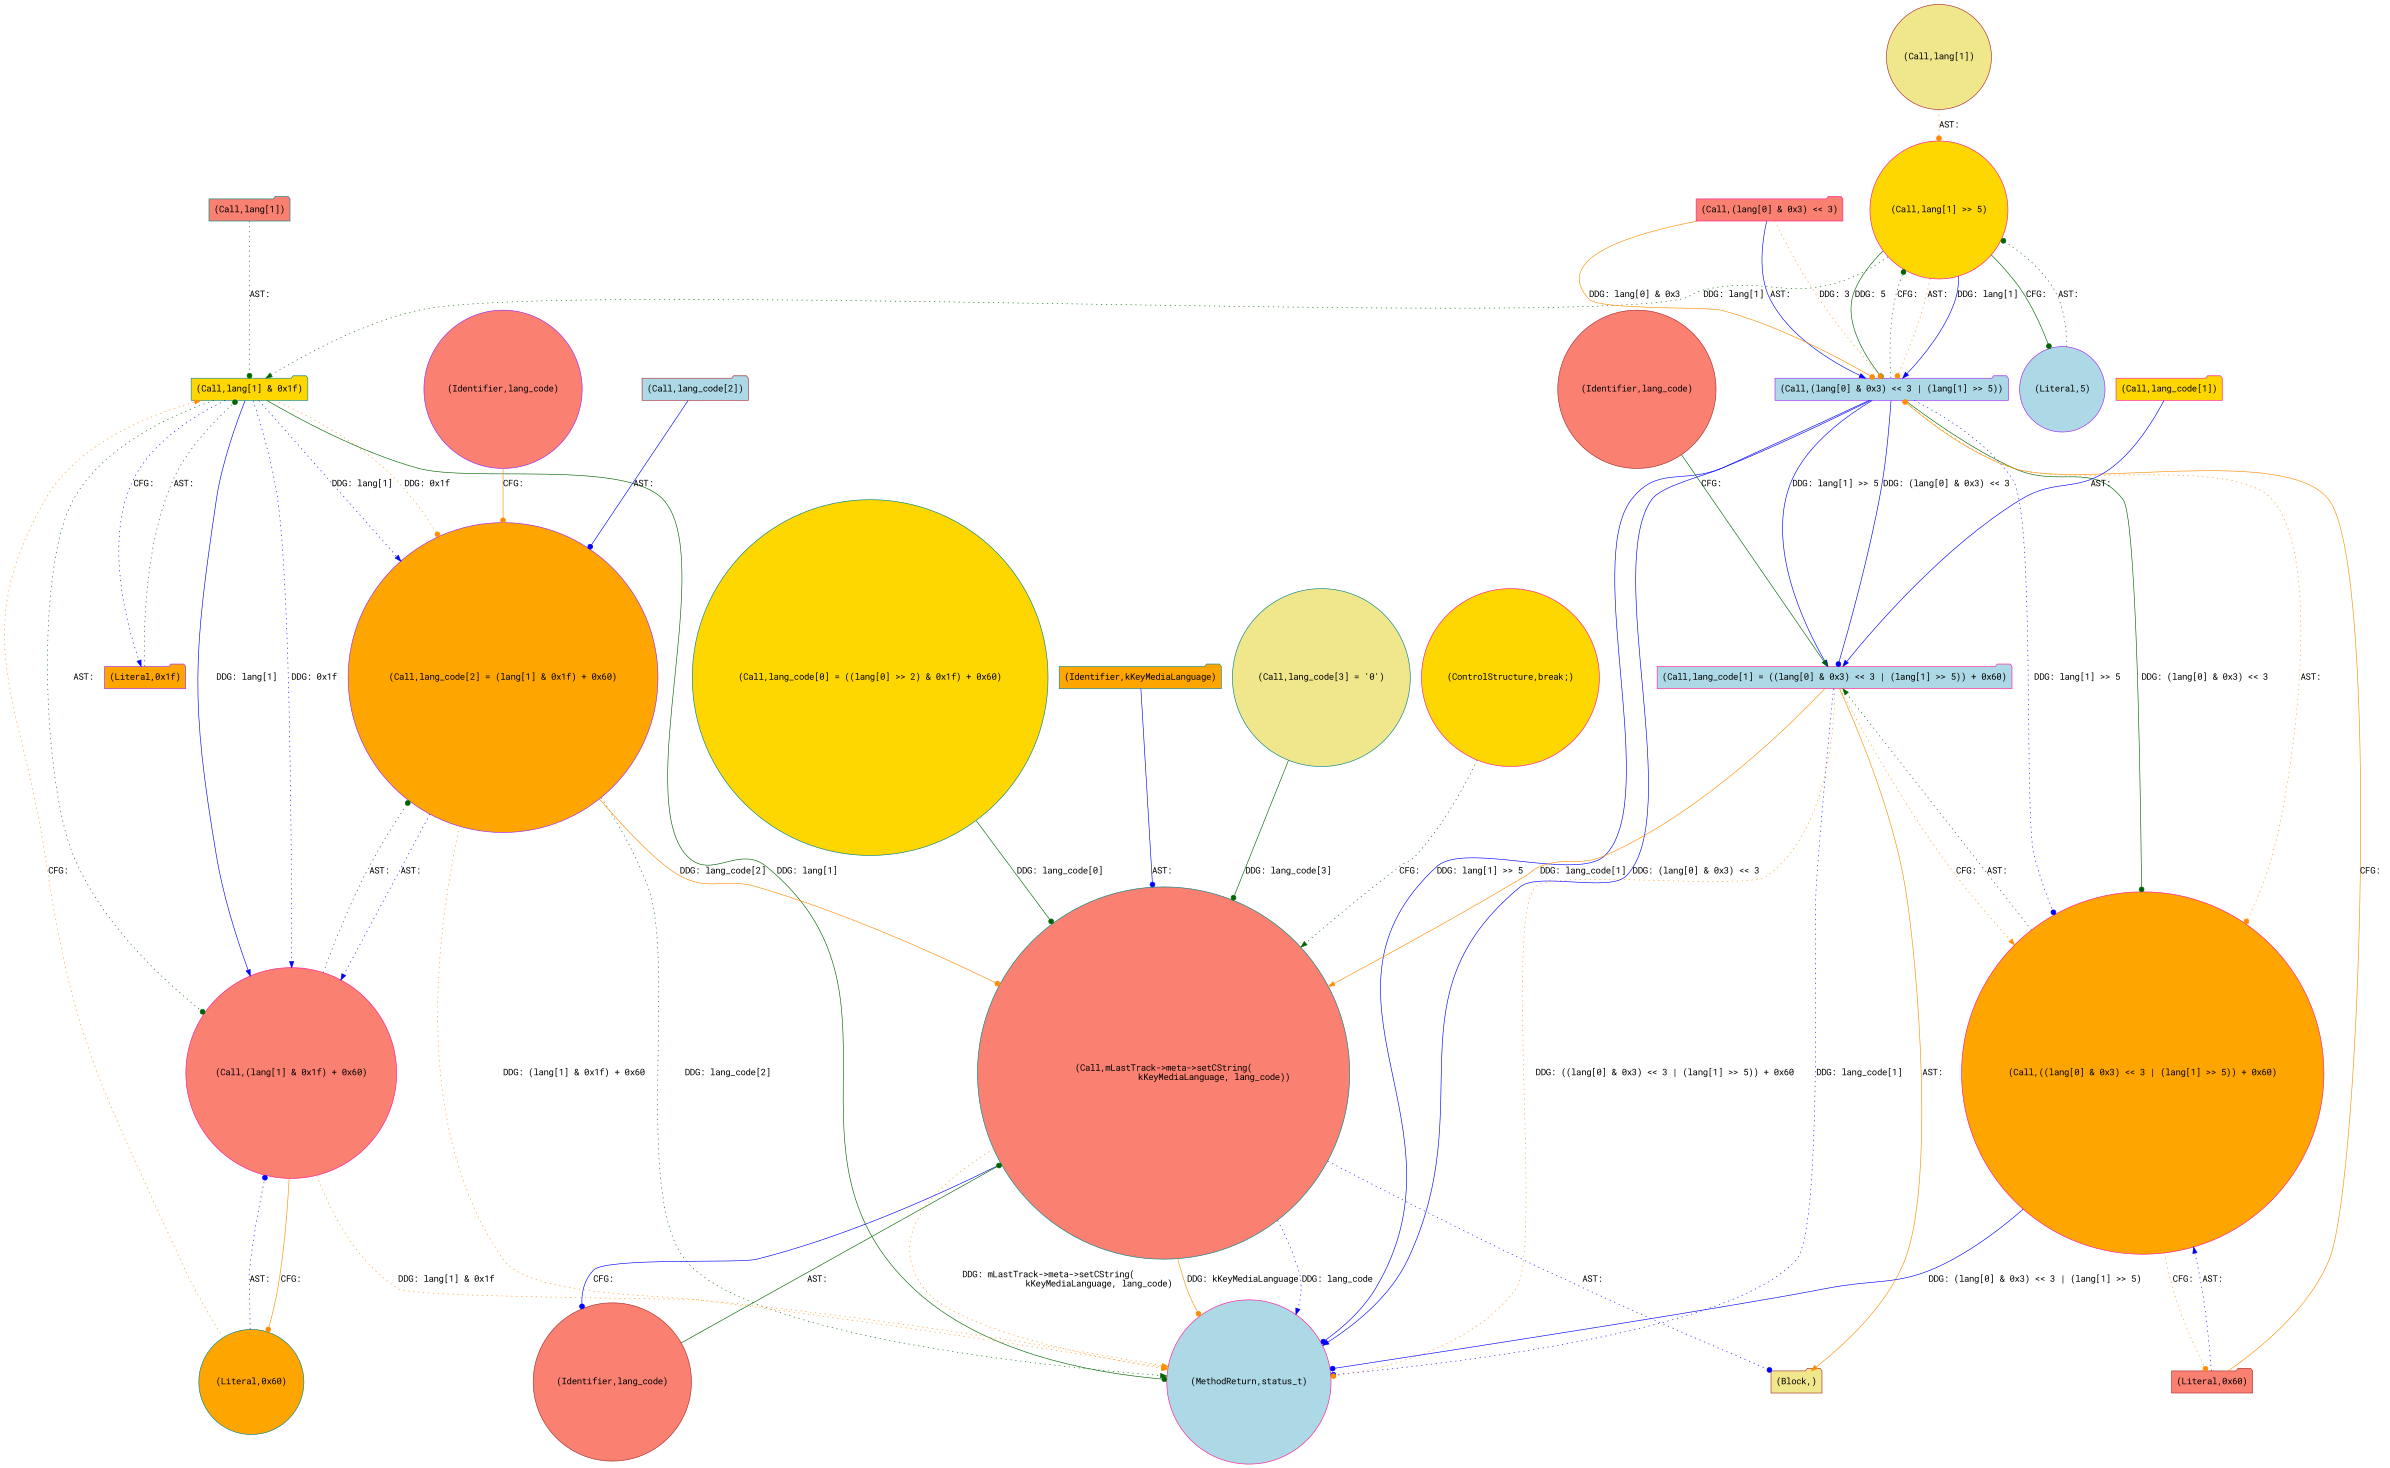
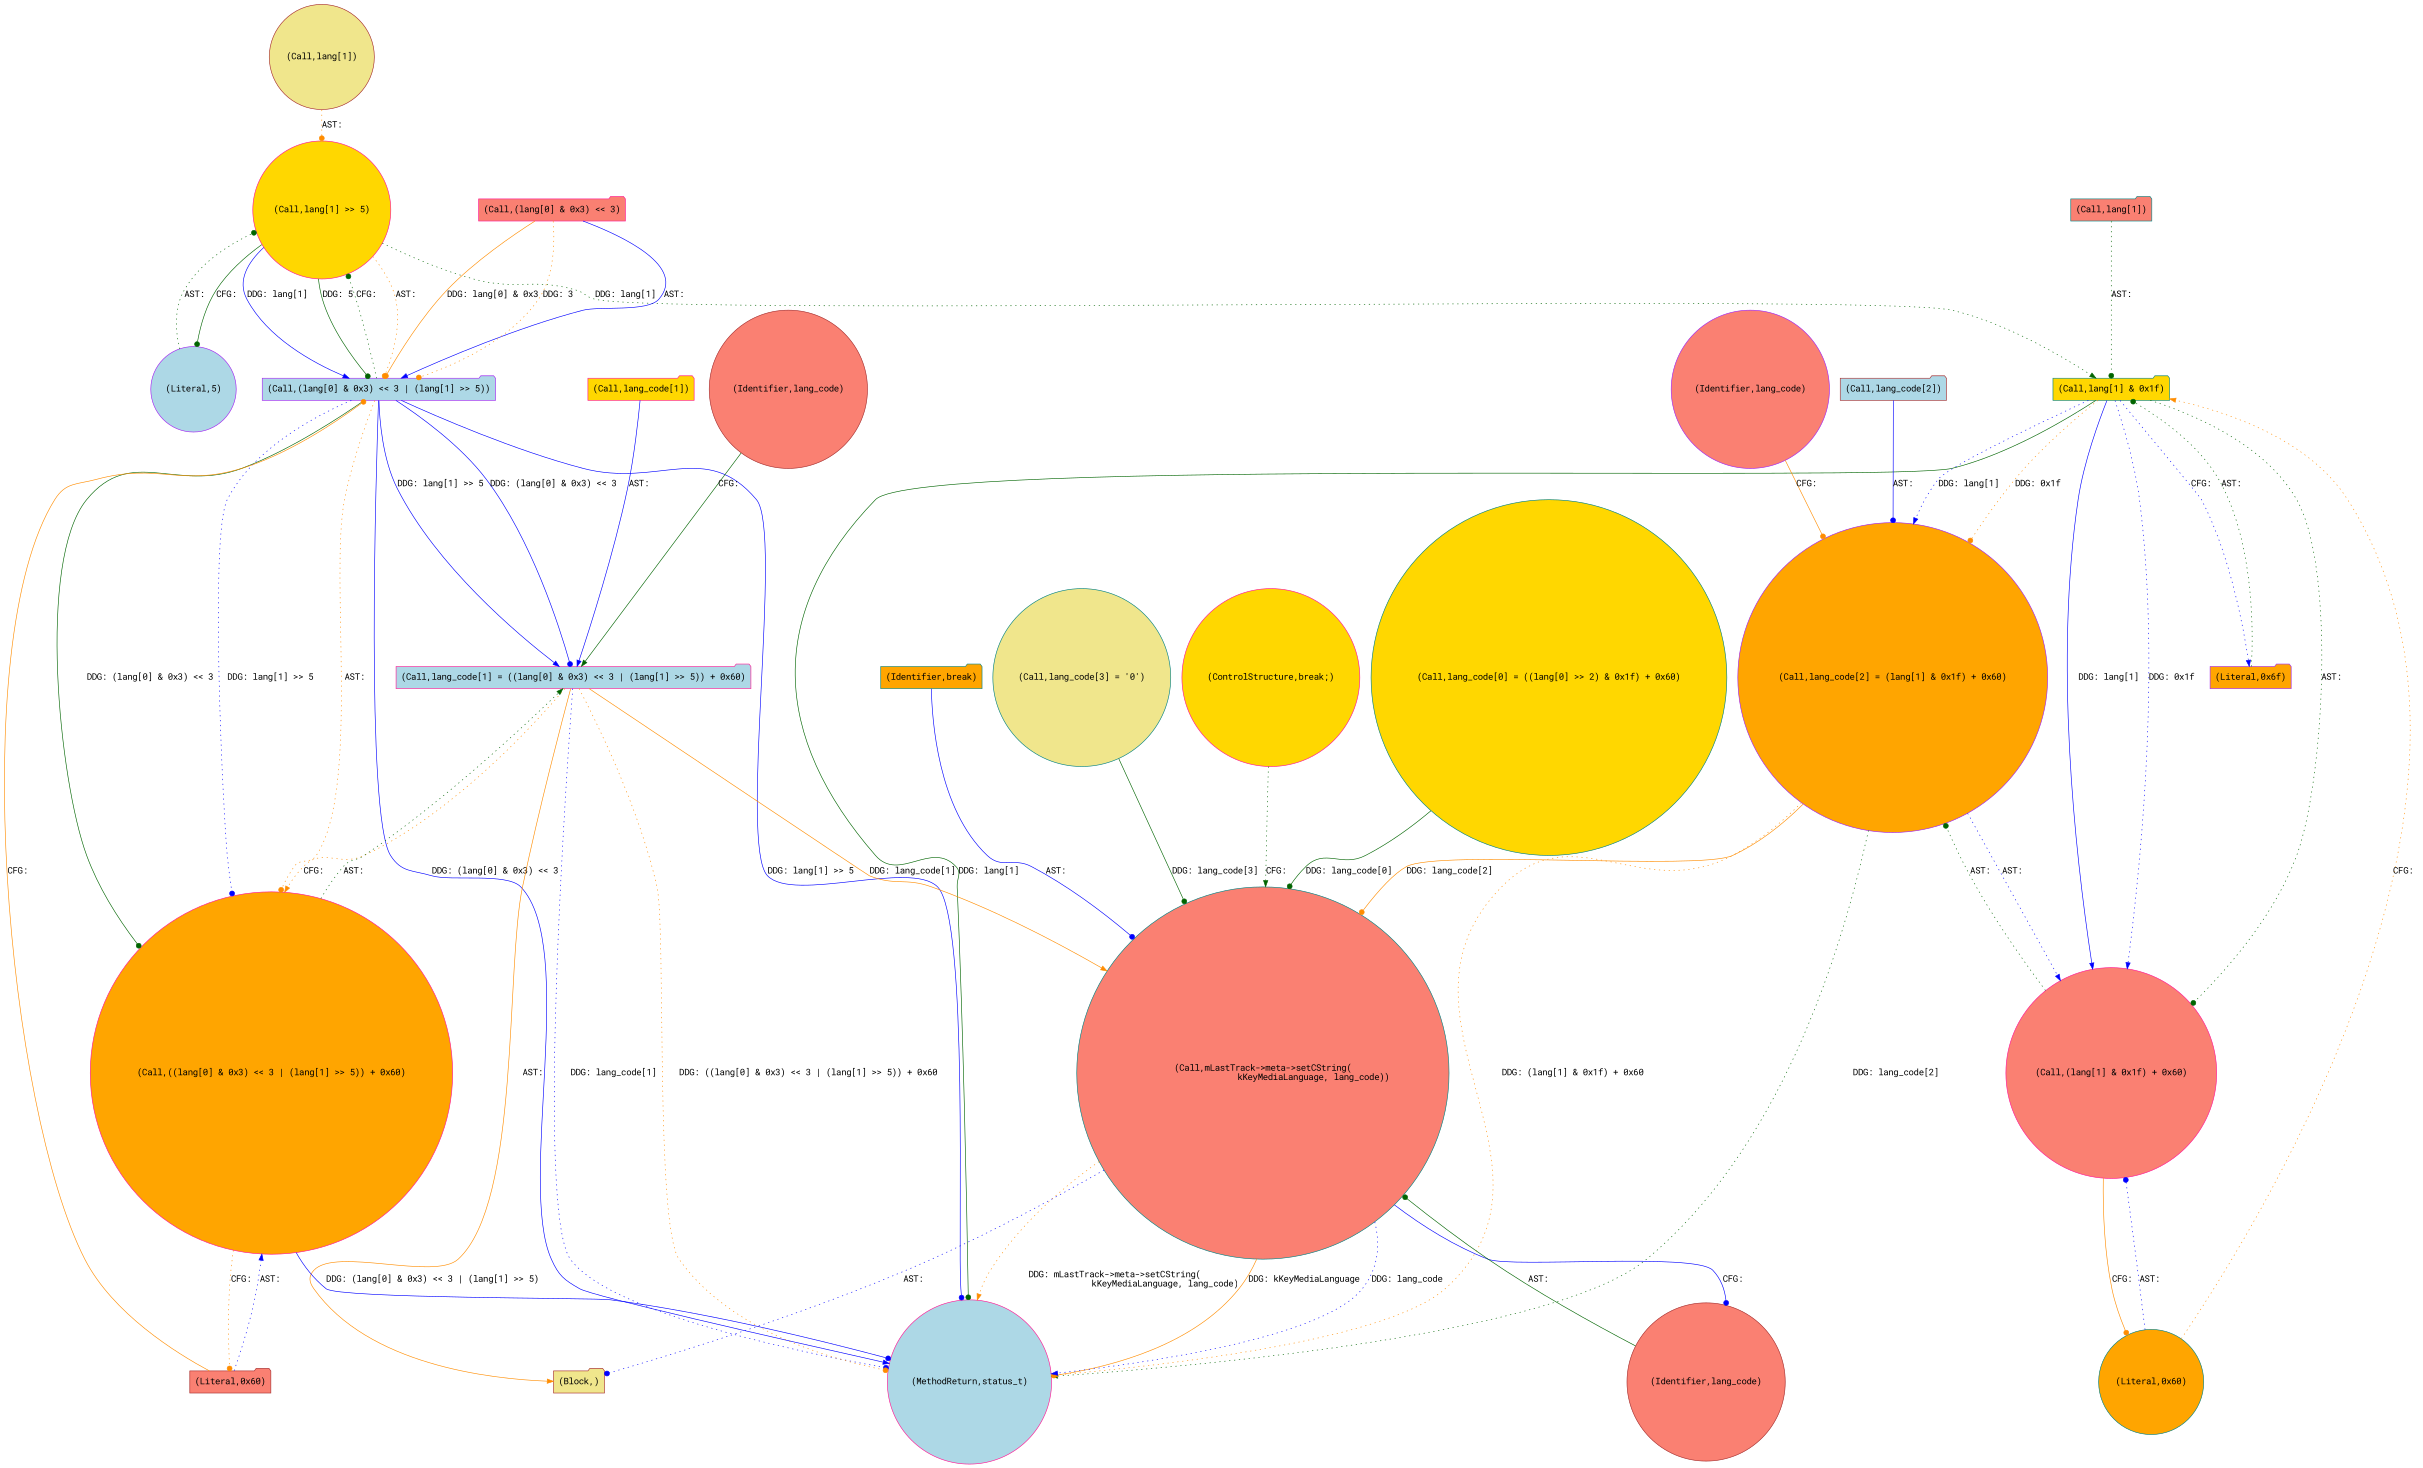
(145, 678) -> (2251, 678)
(1140, 678) -> (931, 678)
(620, 1298) -> none
